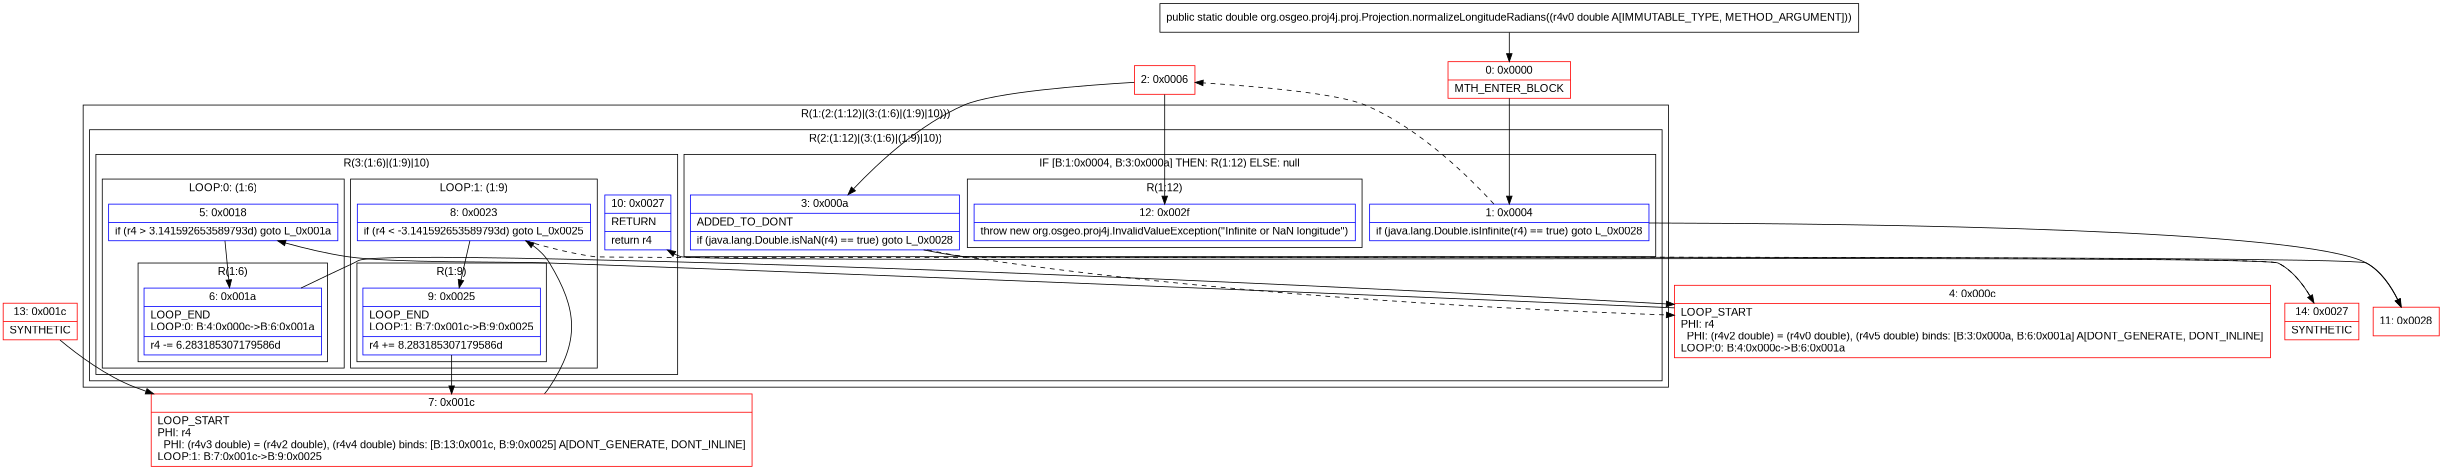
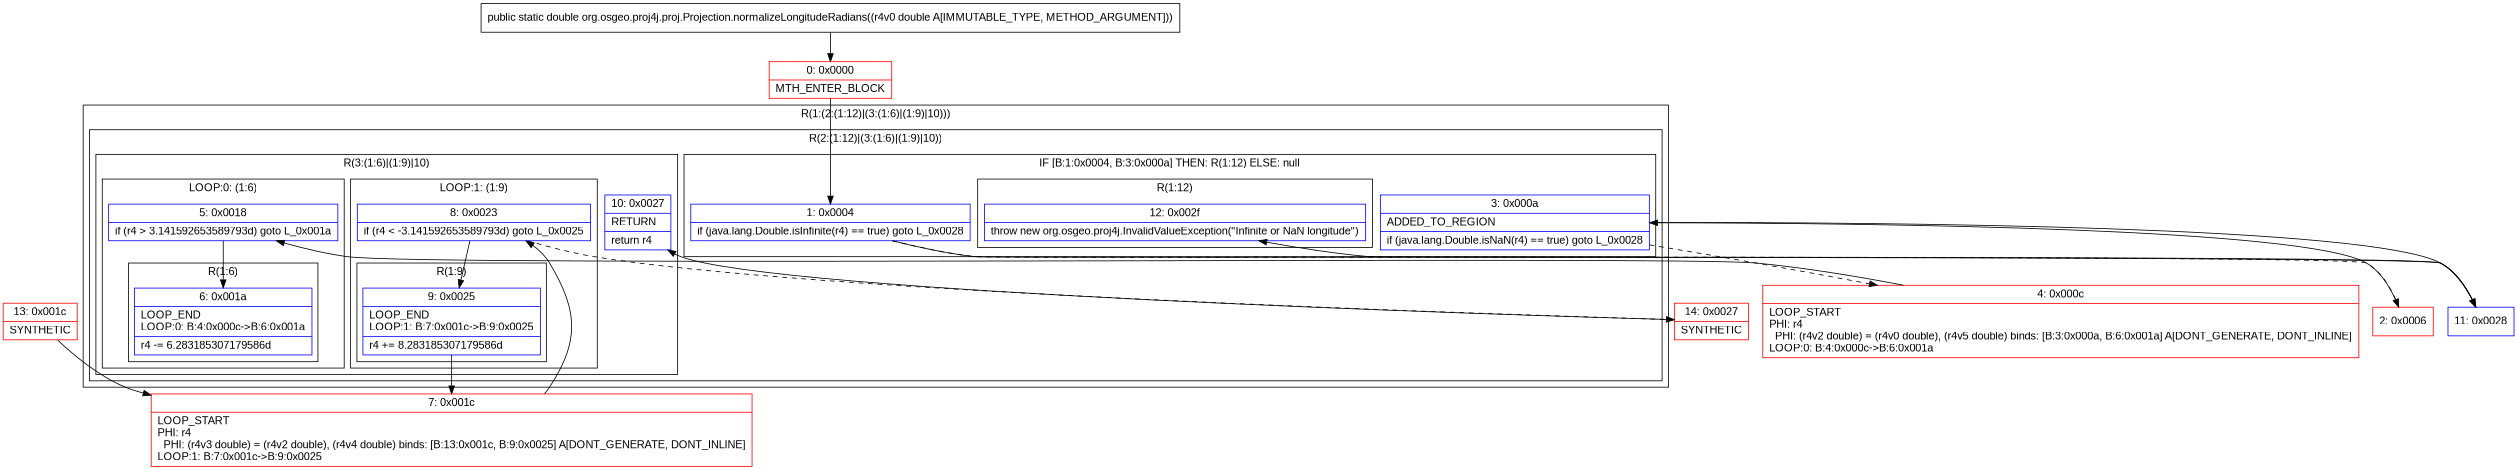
(1165, 145) -> (1882, 258)
(745, 222) -> (1441, 222)
(981, 272) -> none
(2406, 322) -> (2481, 322)
